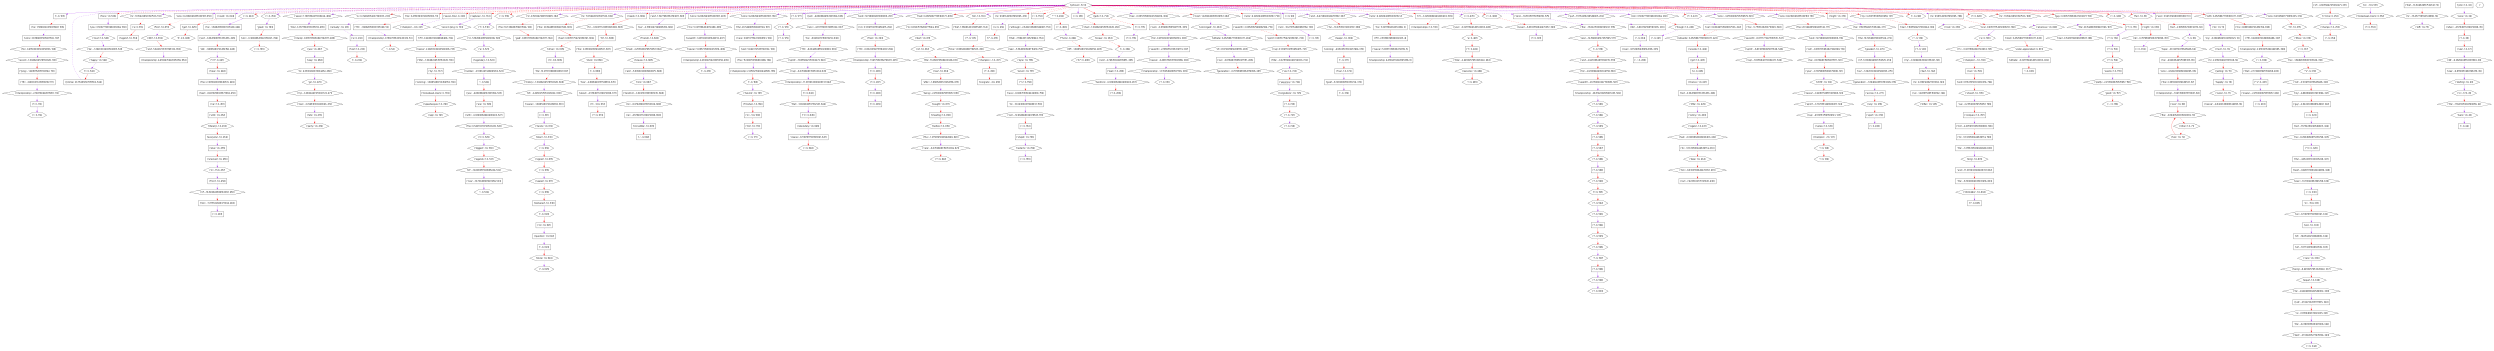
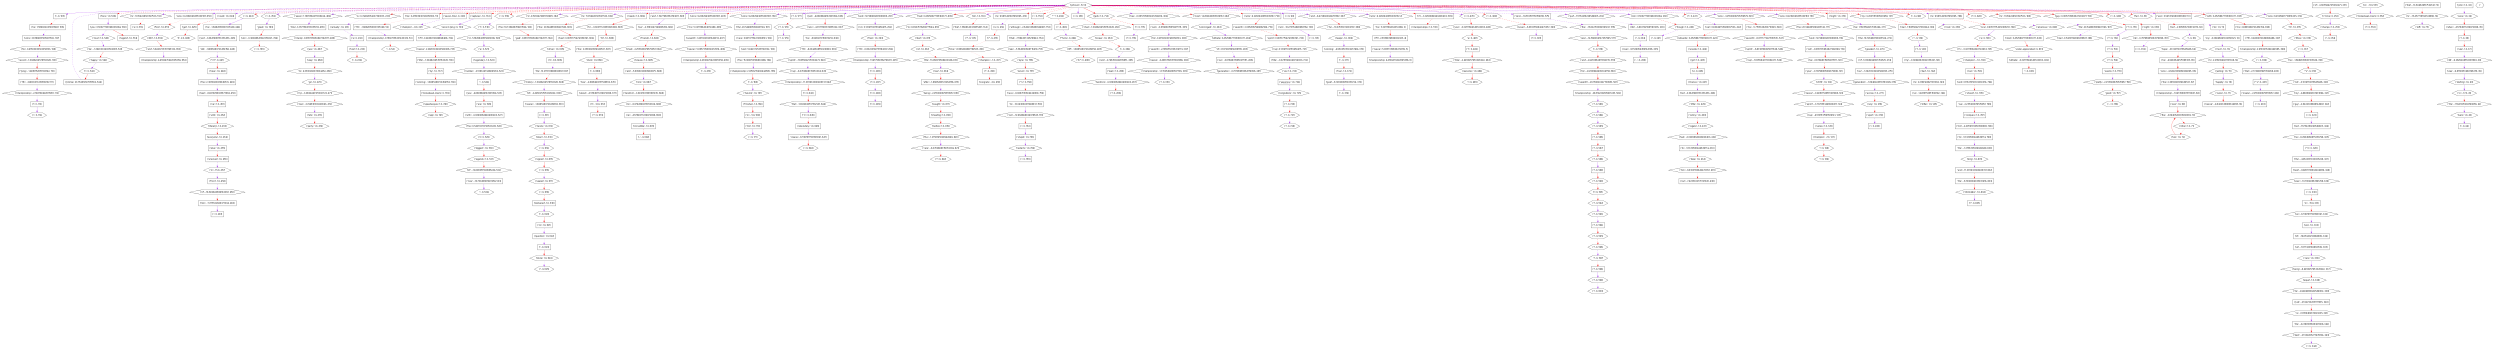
(134, 32) -> (118, 32)
